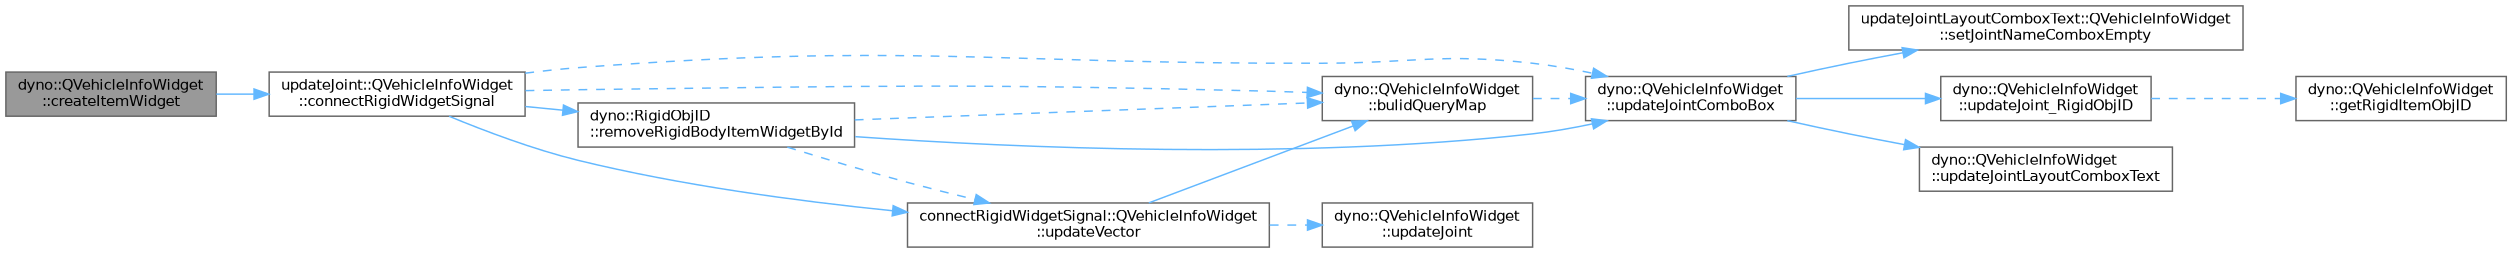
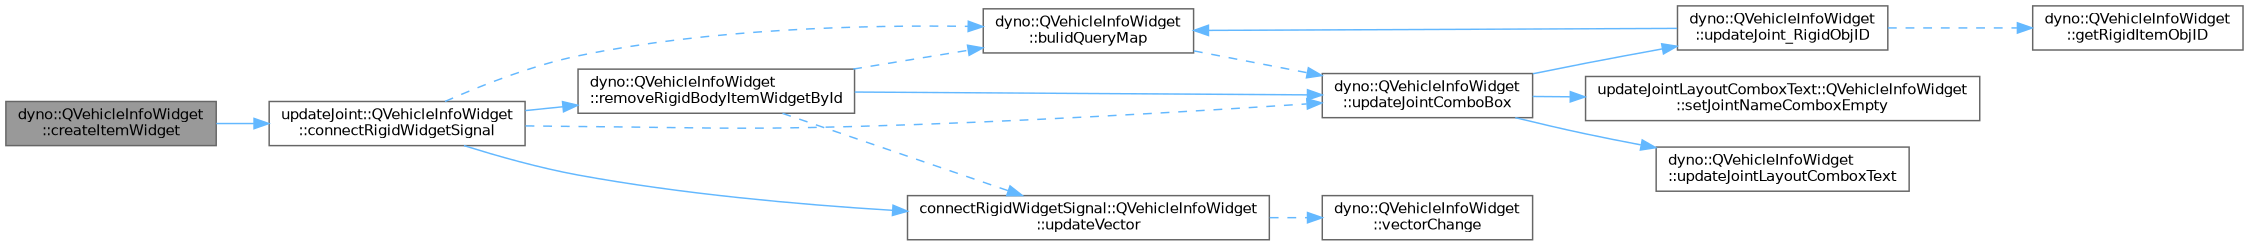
(716, 125) -> (716, 91)
(1251, 164) -> (1443, 29)
(1427, 225) -> (1427, 218)
